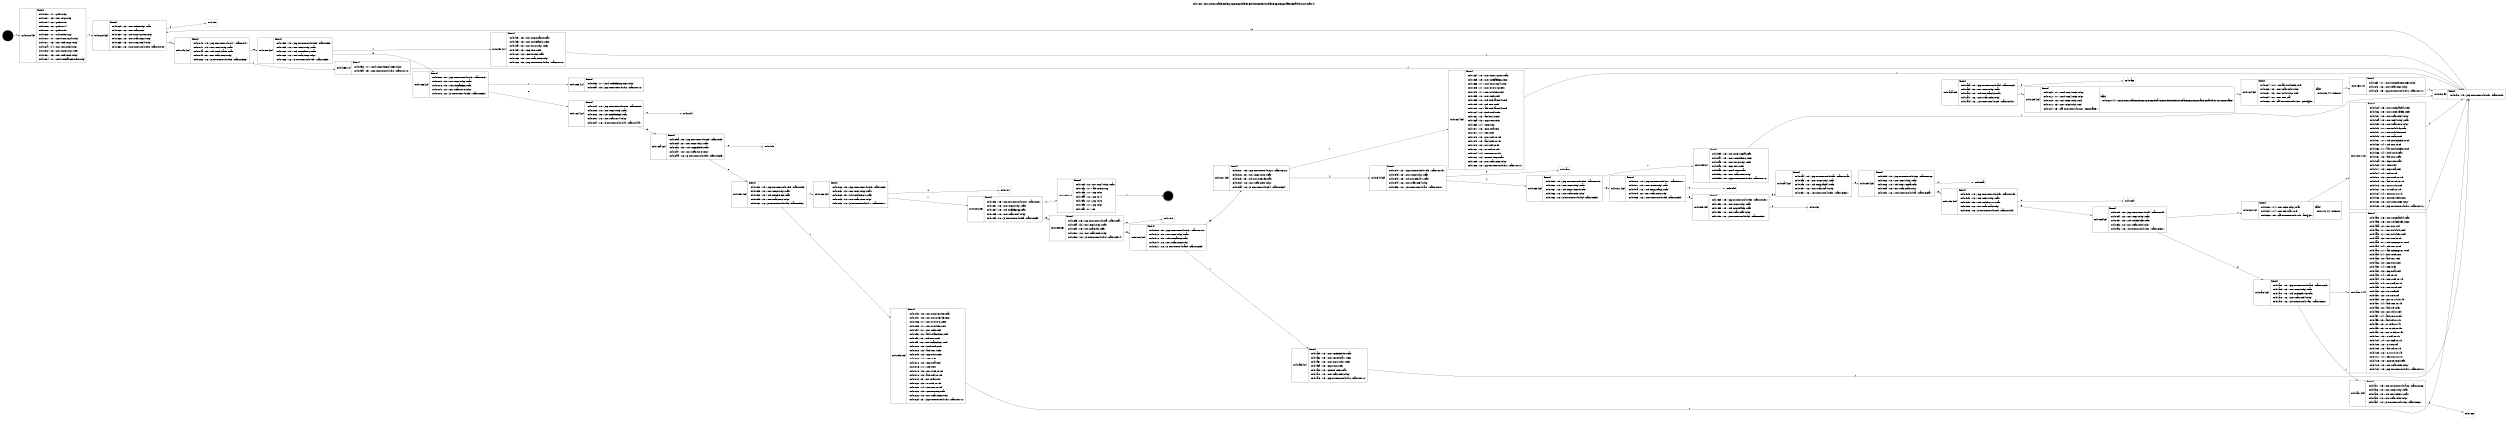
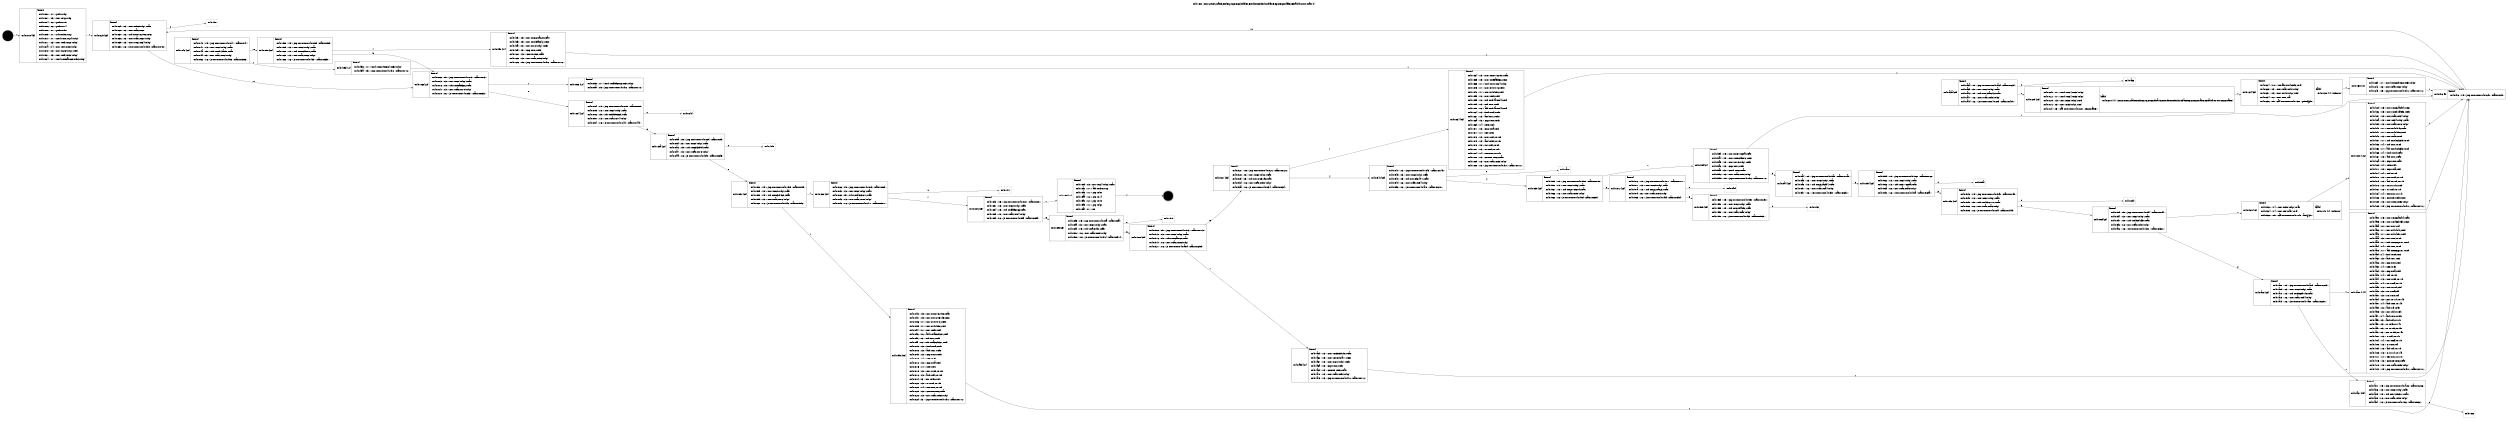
(170, 43) -> (277, 85)
(1772, 196) -> (1771, 174)
